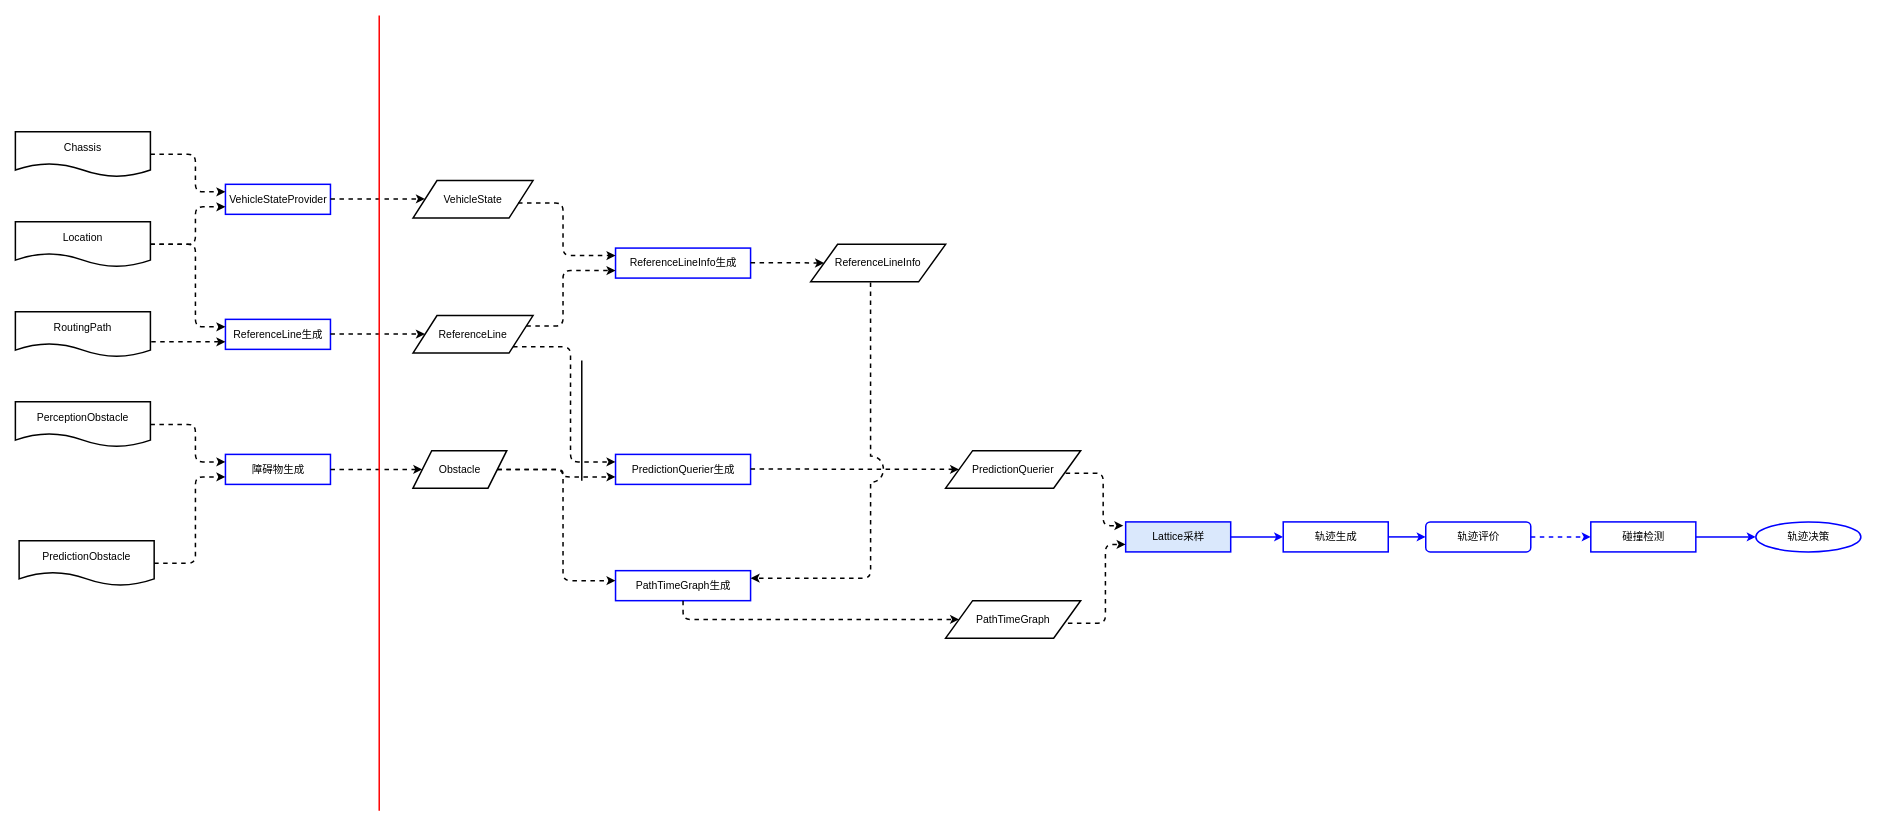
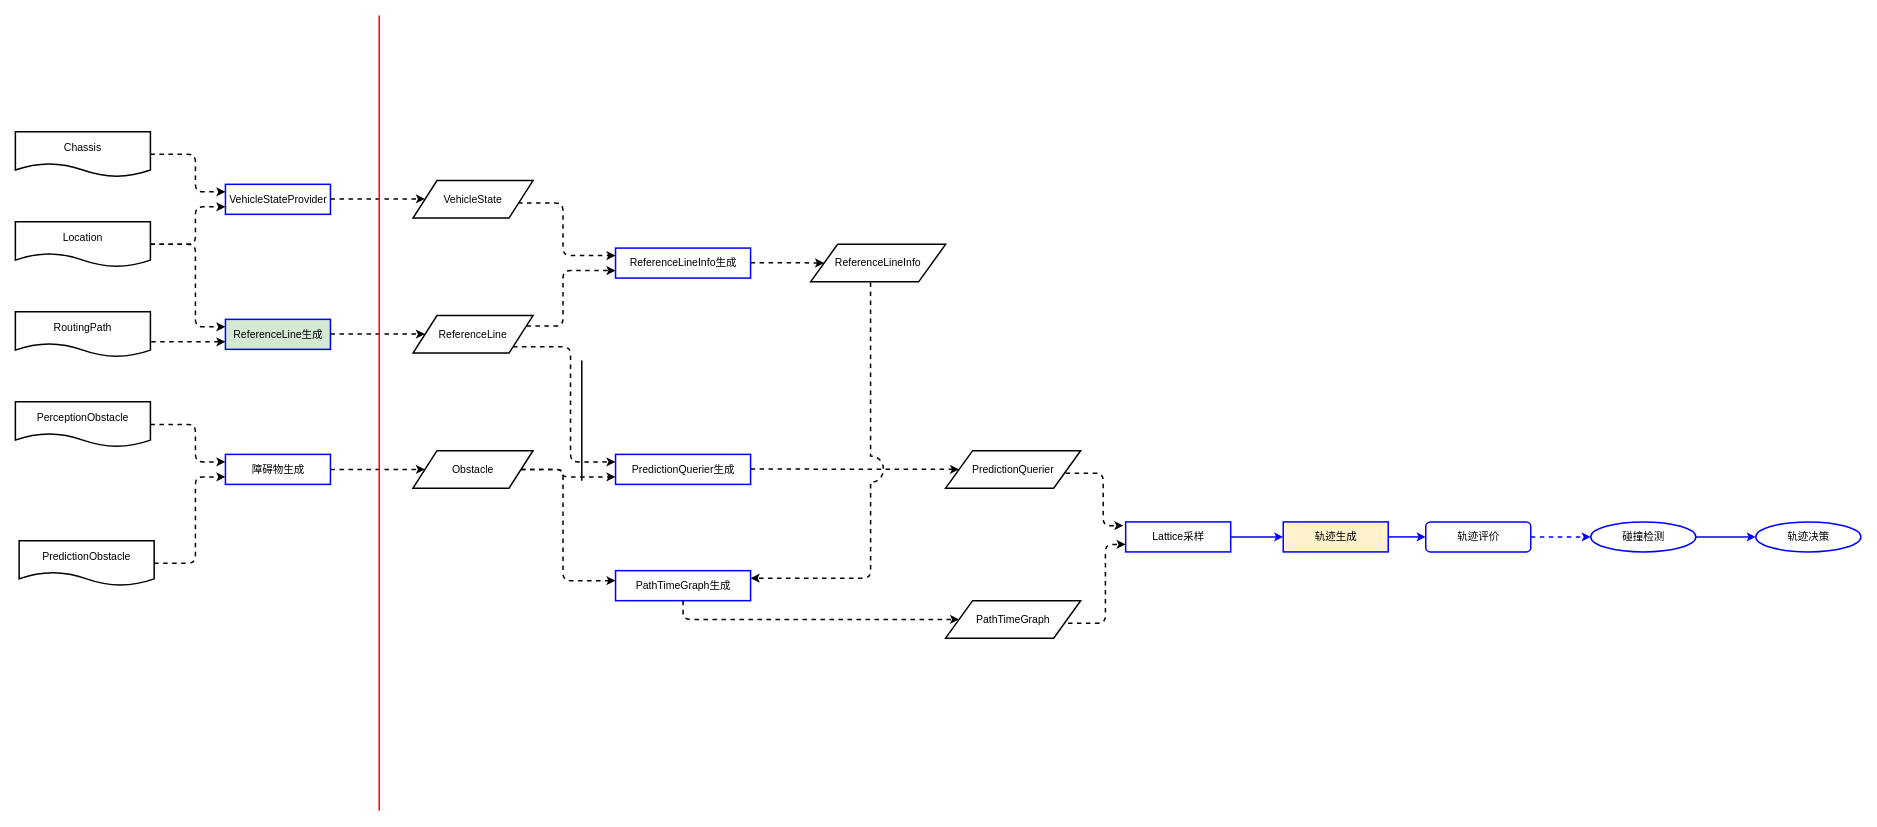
(278, 334) -> (278, 334)
(460, 469) -> (473, 469)
(1178, 537) -> (1178, 537)
(1335, 537) -> (1335, 537)
(1643, 537) -> (1643, 537)
